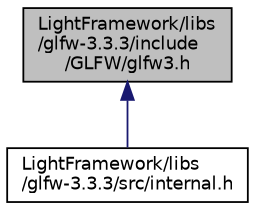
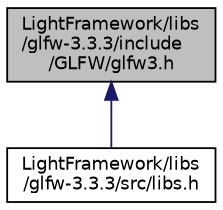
(128, 175) -> (111, 175)
